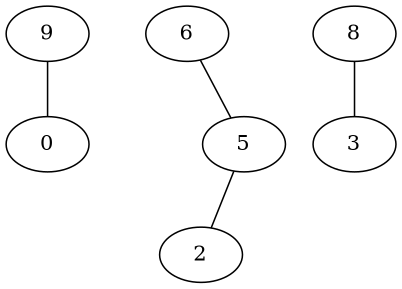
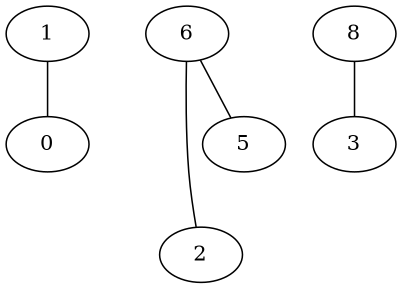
(48, 34) -> (48, 34)
(222, 200) -> (187, 145)
